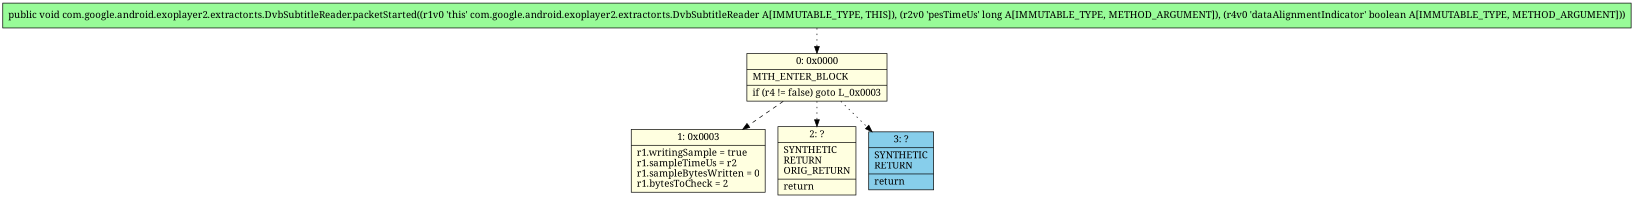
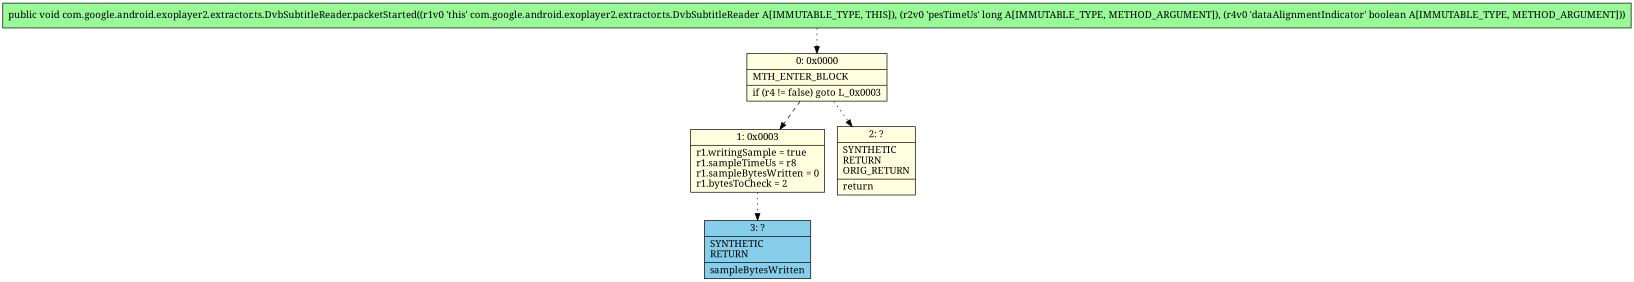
(854, 114) -> (758, 203)
(687, 163) -> (746, 163)
(890, 182) -> (758, 270)
